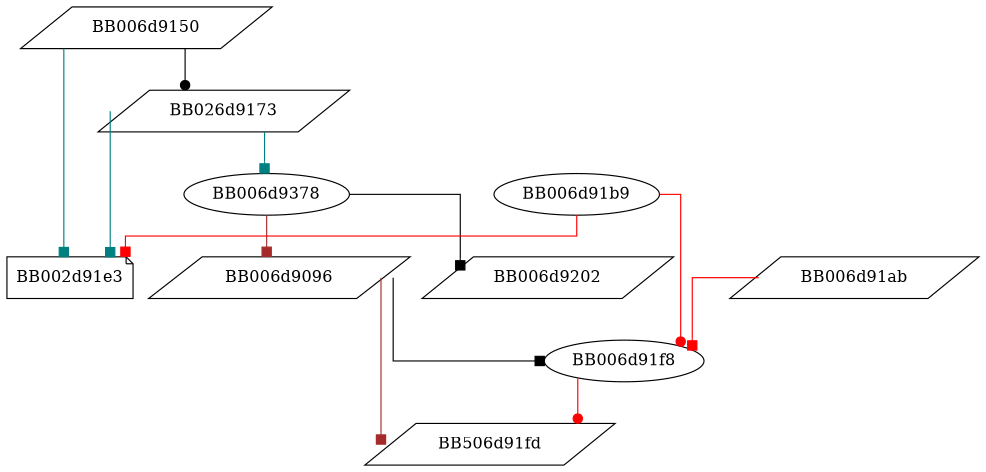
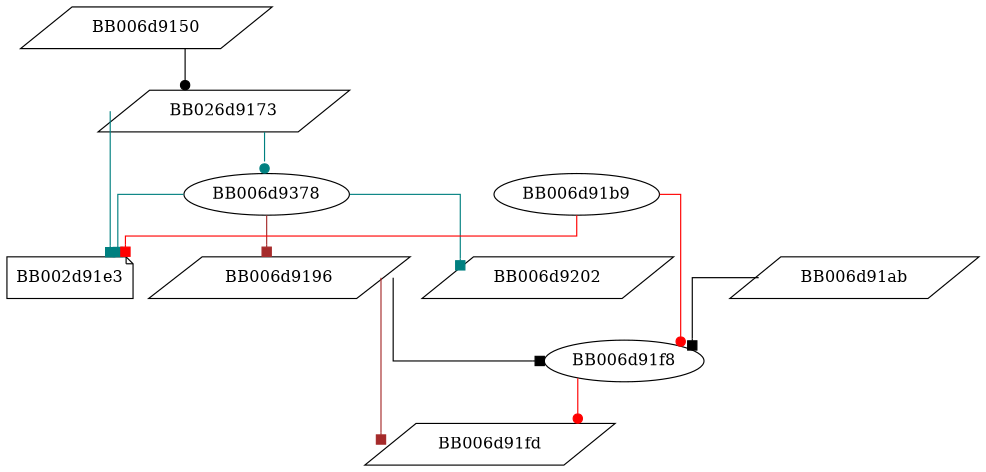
(64, 147) -> (125, 194)
(265, 147) -> (265, 147)
(437, 194) -> (437, 194)
(279, 278) -> (279, 278)
(695, 278) -> (695, 278)
(490, 444) -> (490, 444)
